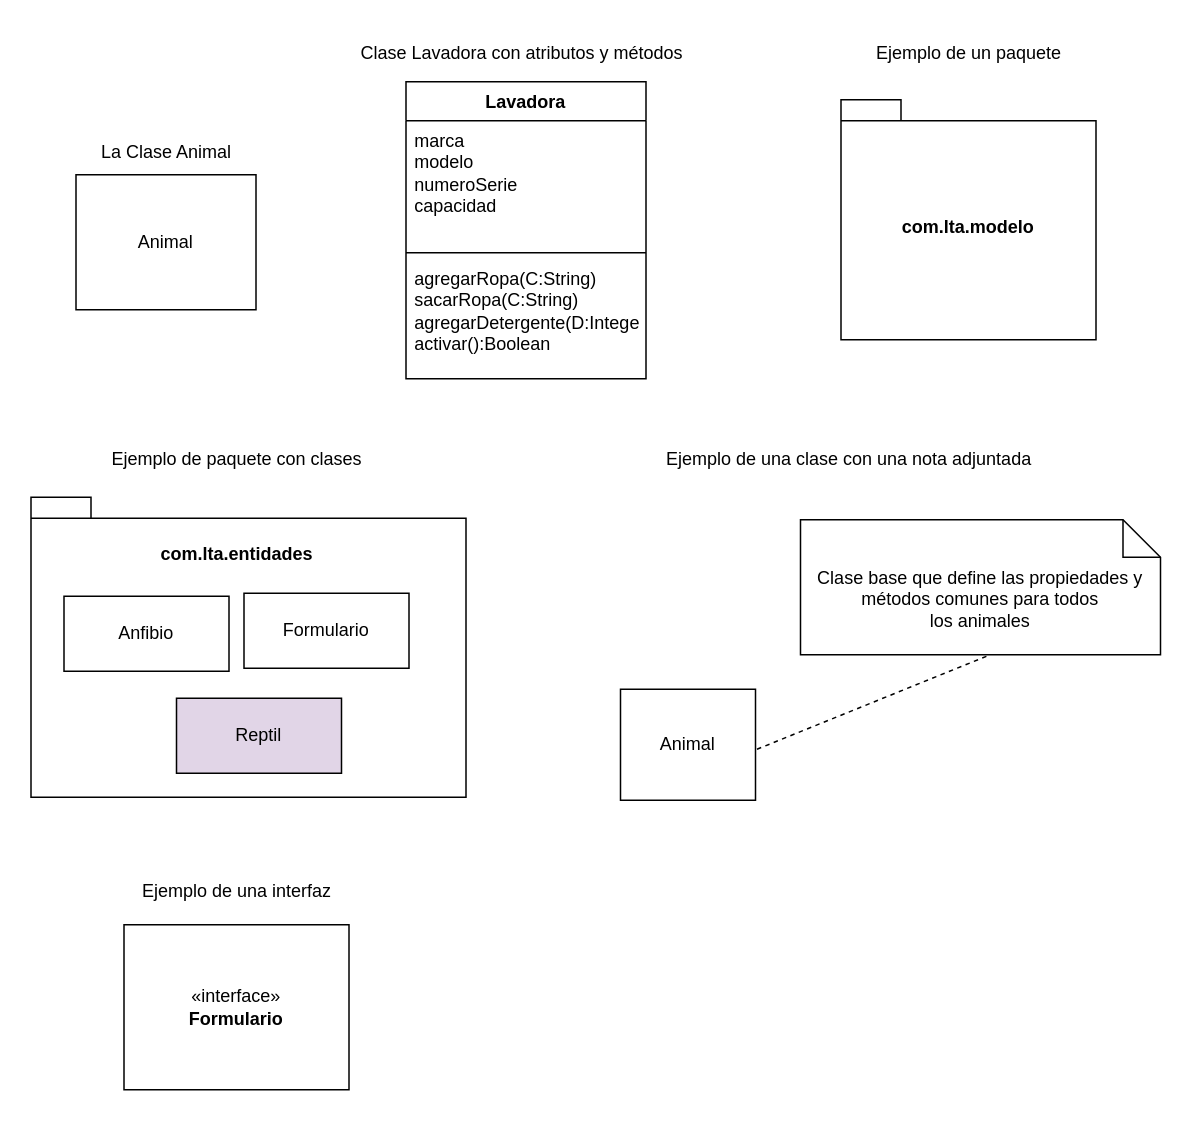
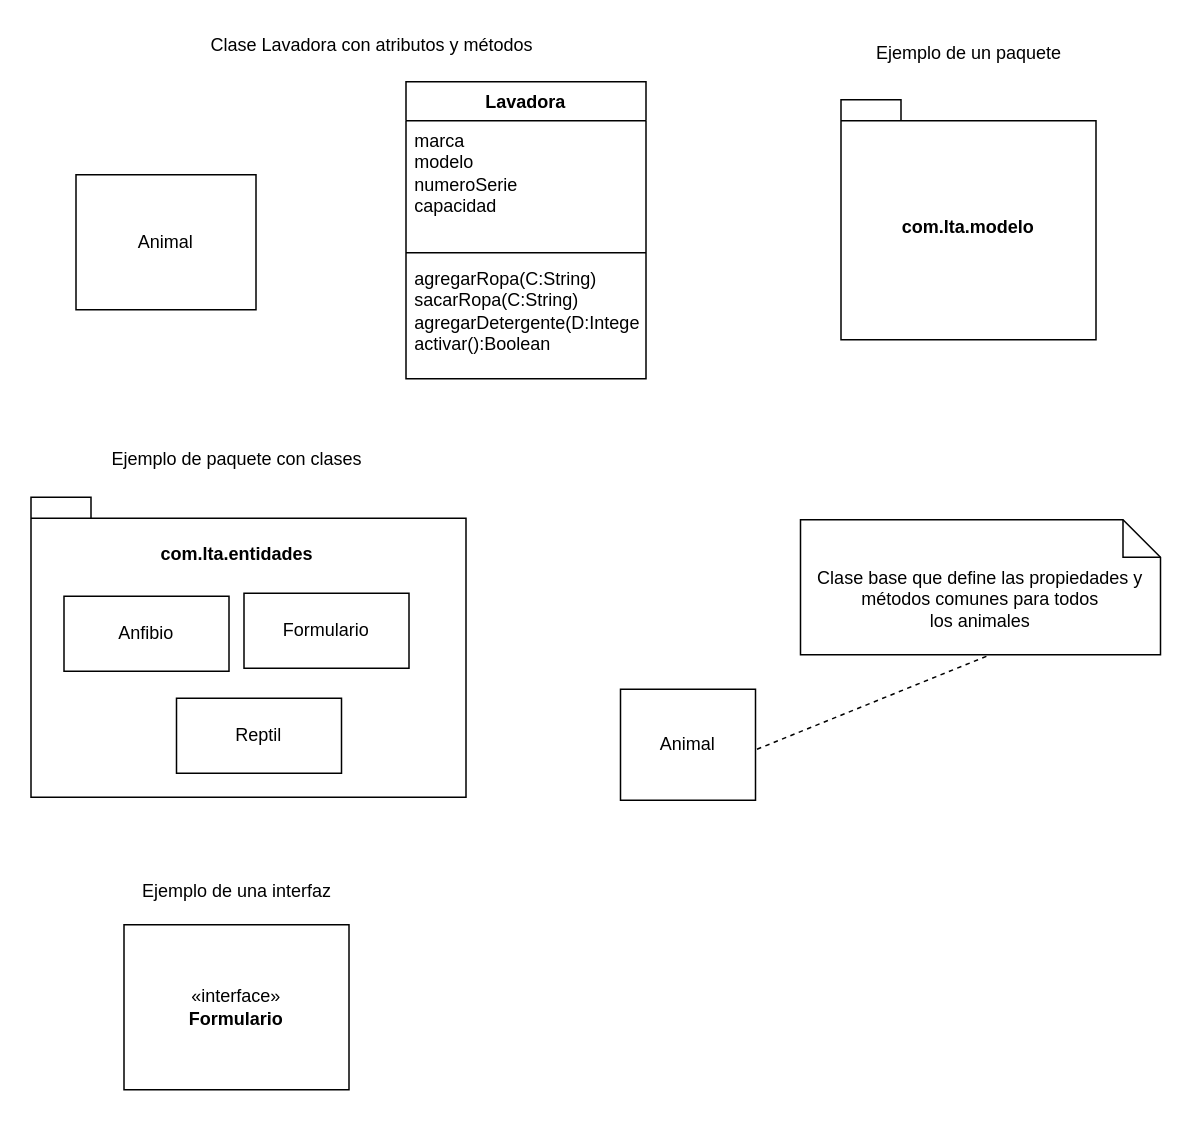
(521, 53) -> (371, 46)
(166, 152) -> none
(848, 460) -> none
(259, 736) -> (259, 736)
